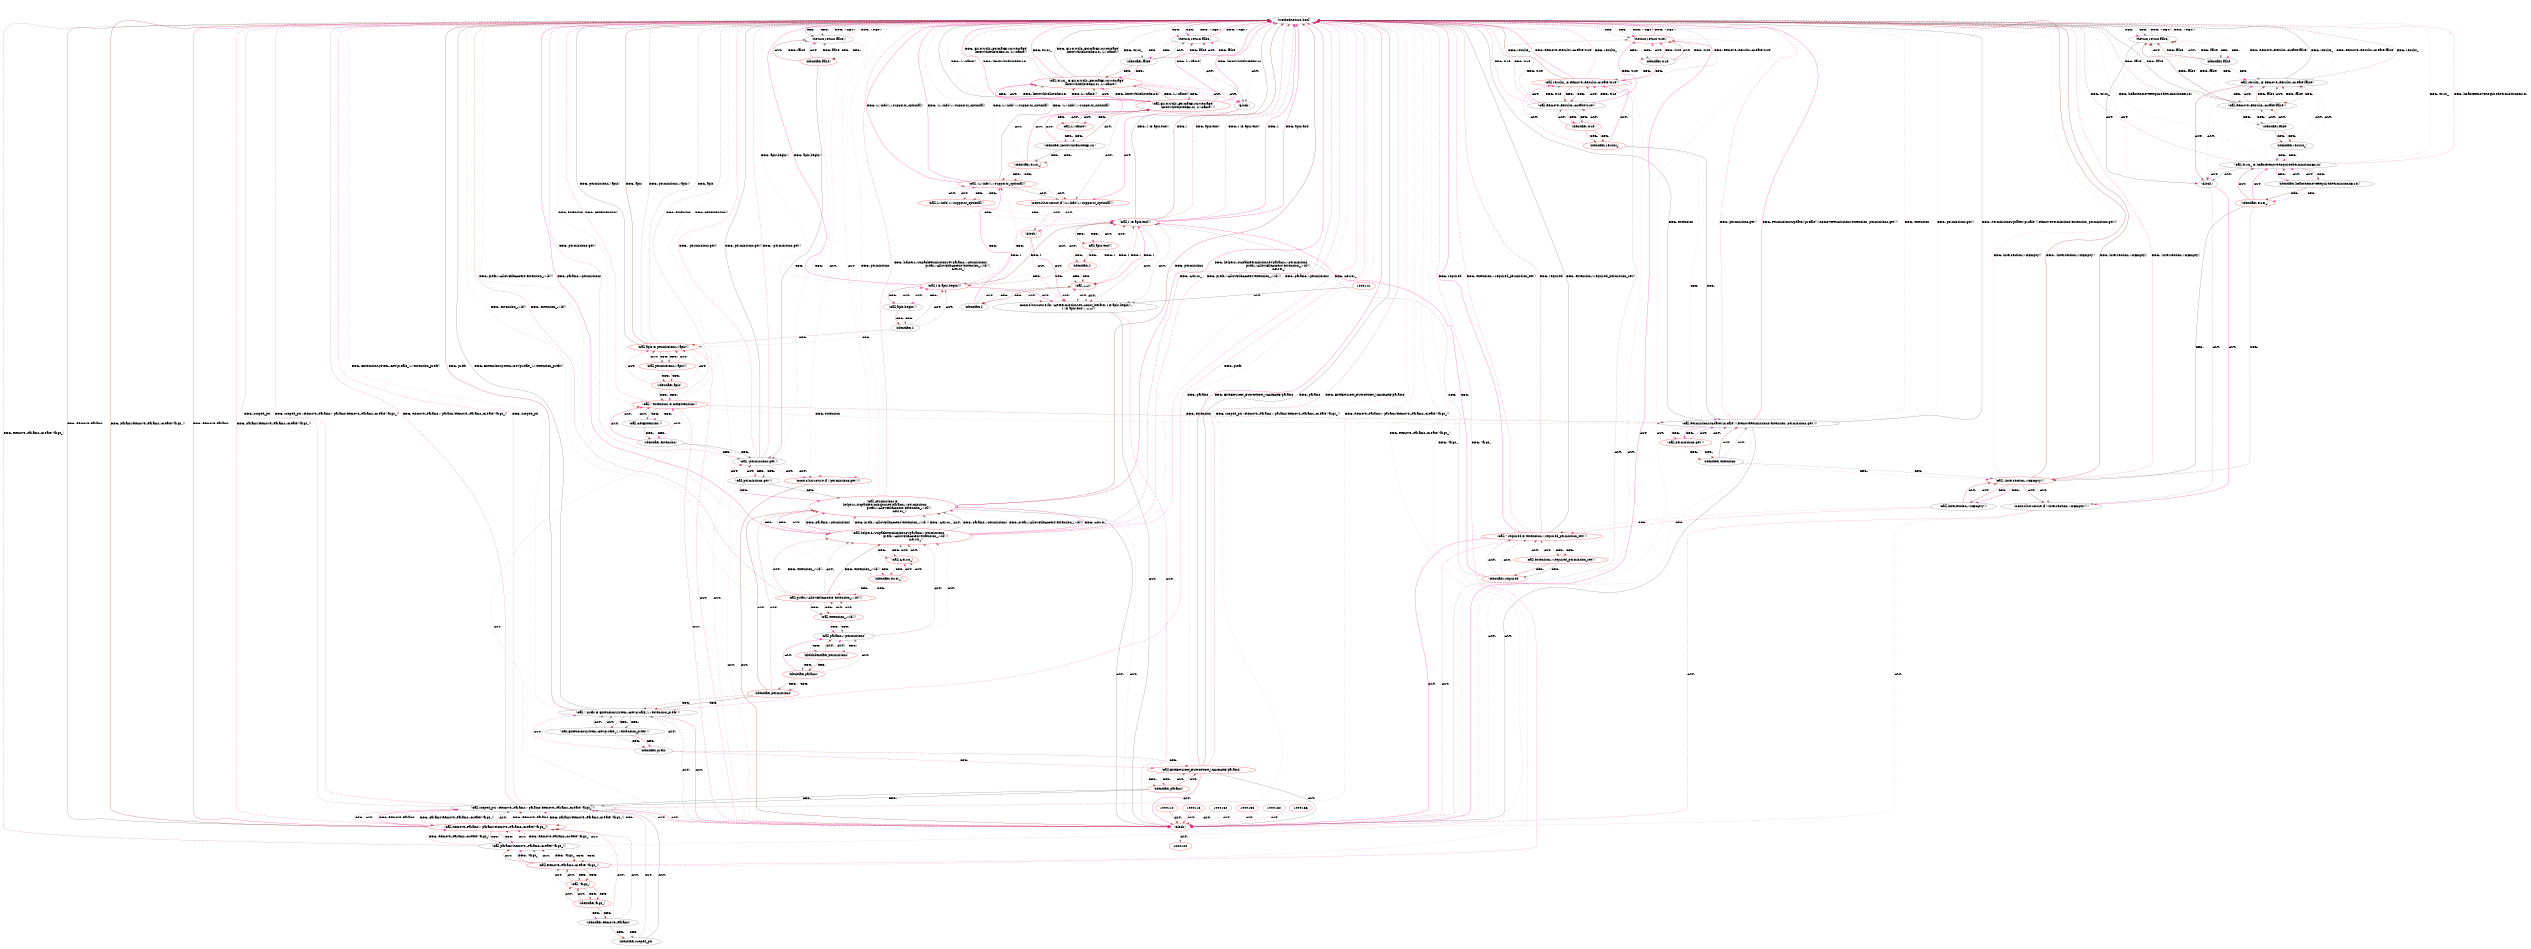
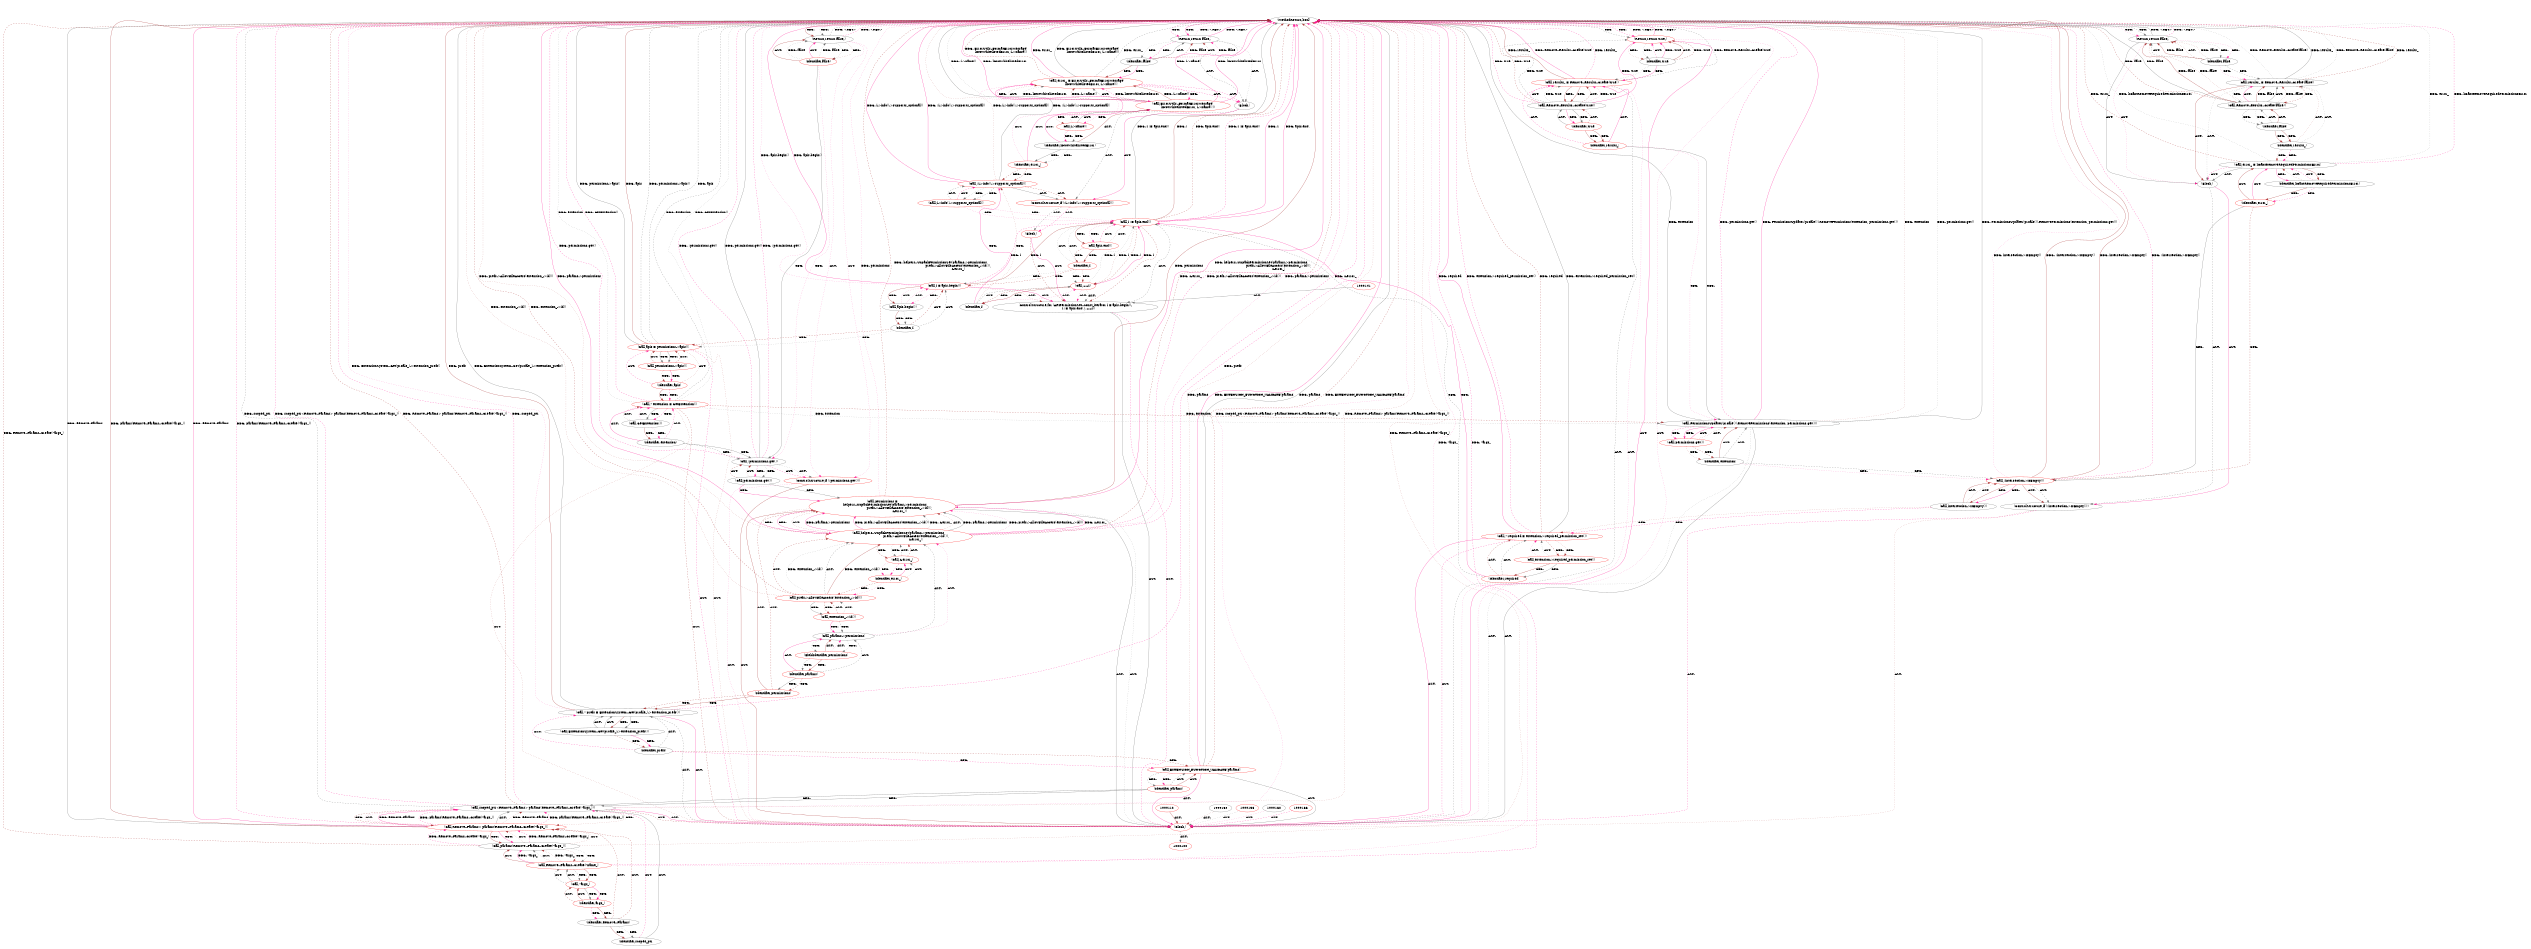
(1194, 808) -> none
(569, 865) -> (569, 865)
